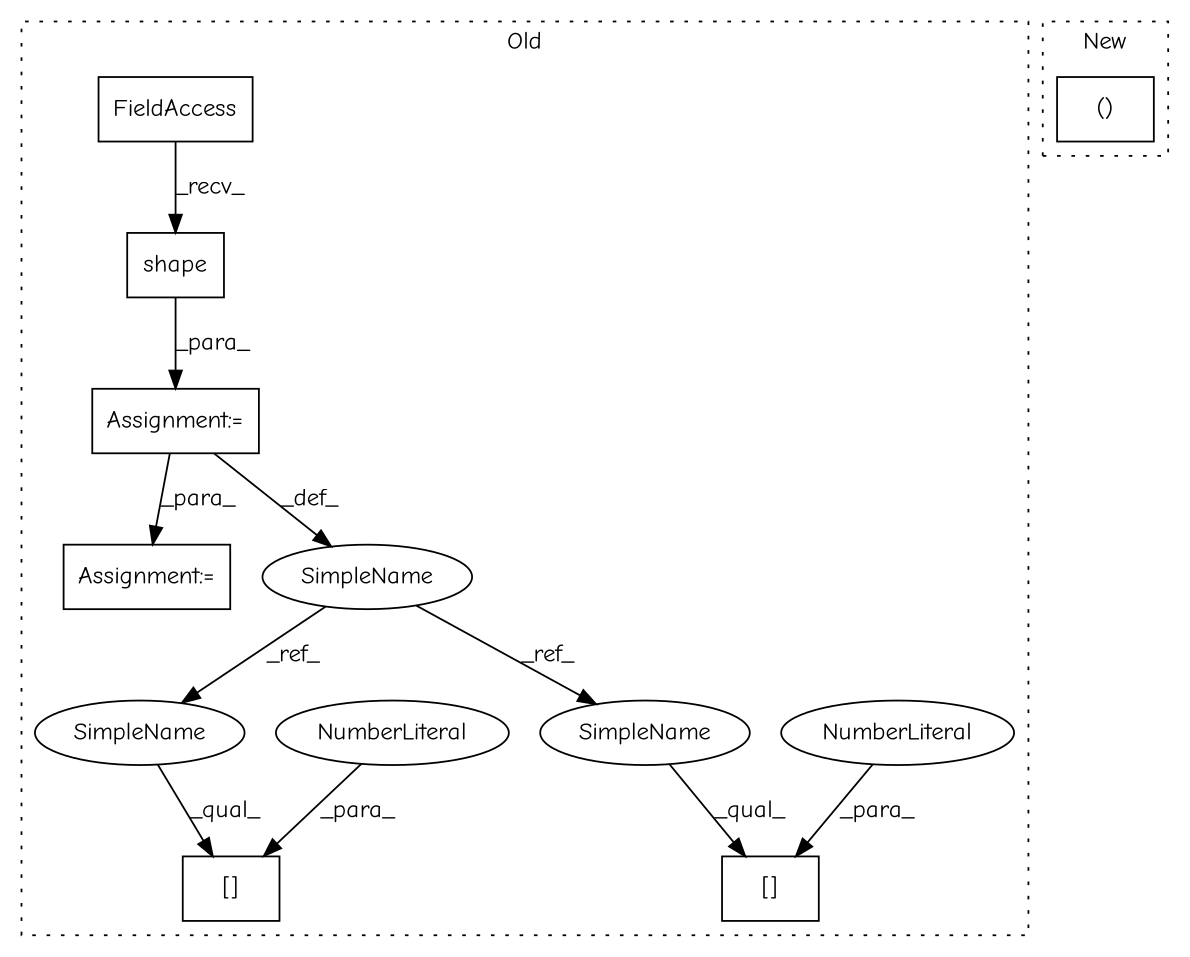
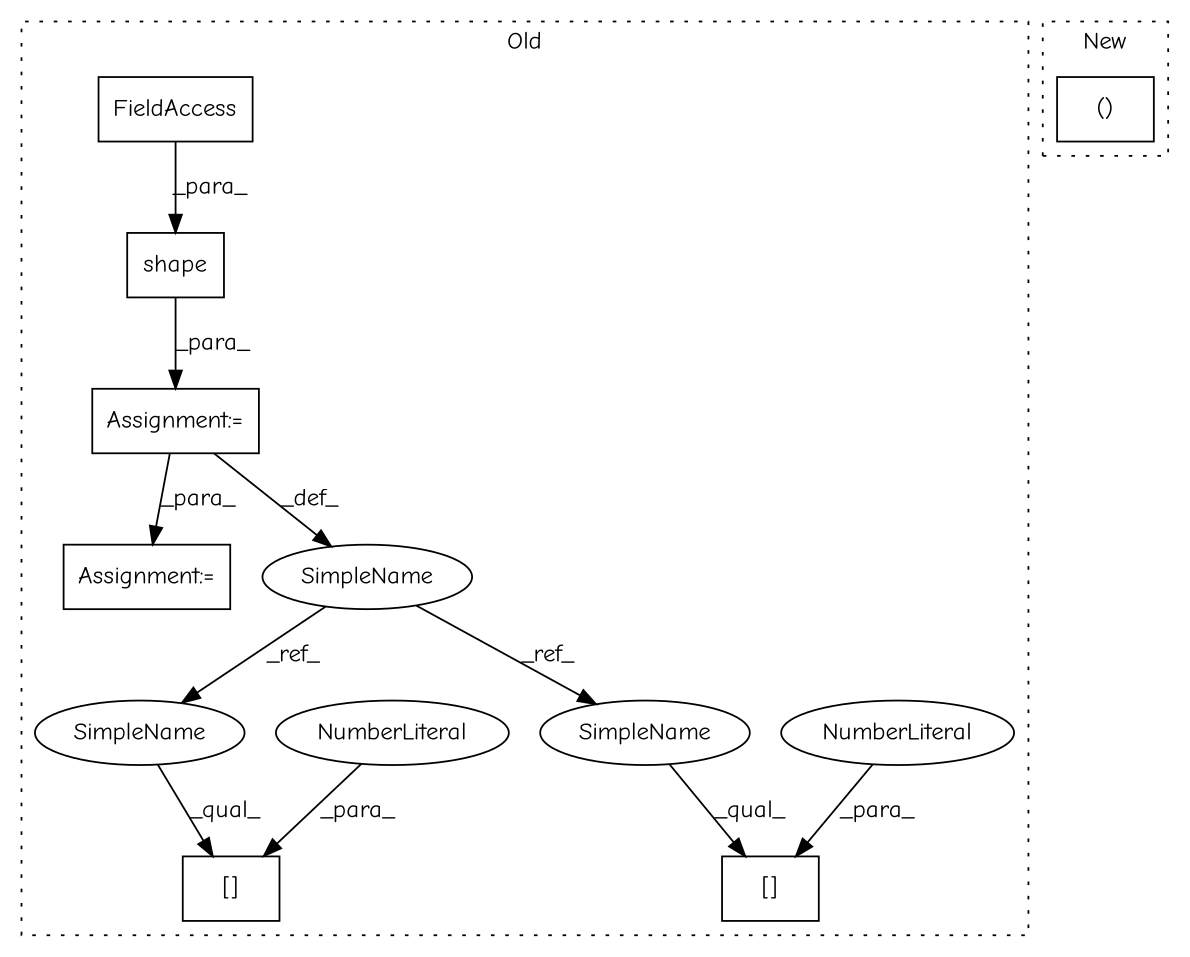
(211, 187) -> (211, 187)
